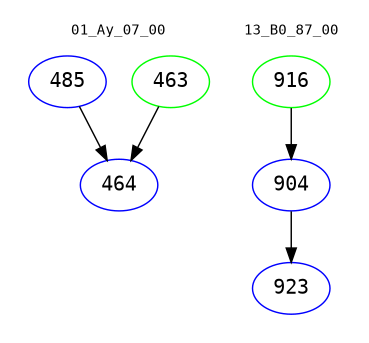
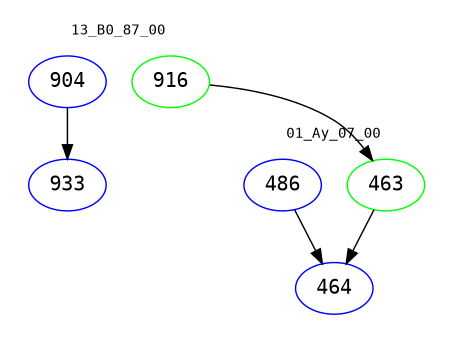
(67, 82) -> (283, 185)
(291, 126) -> (294, 102)
(291, 288) -> (67, 185)
